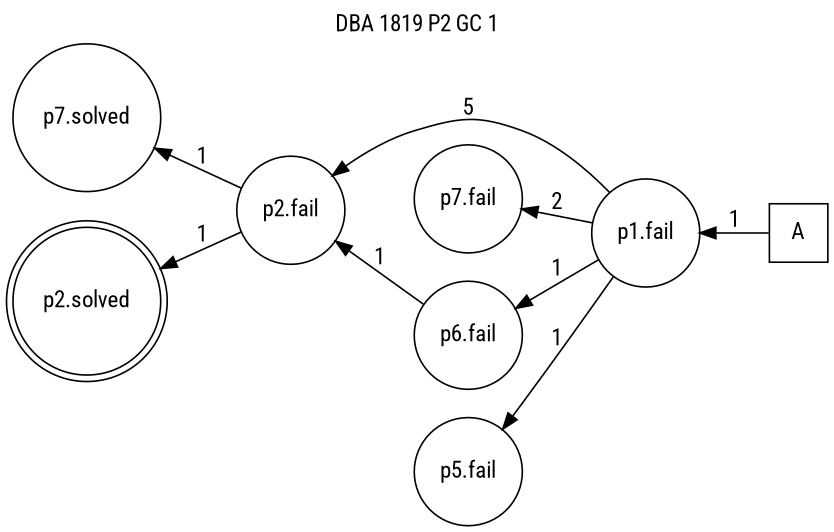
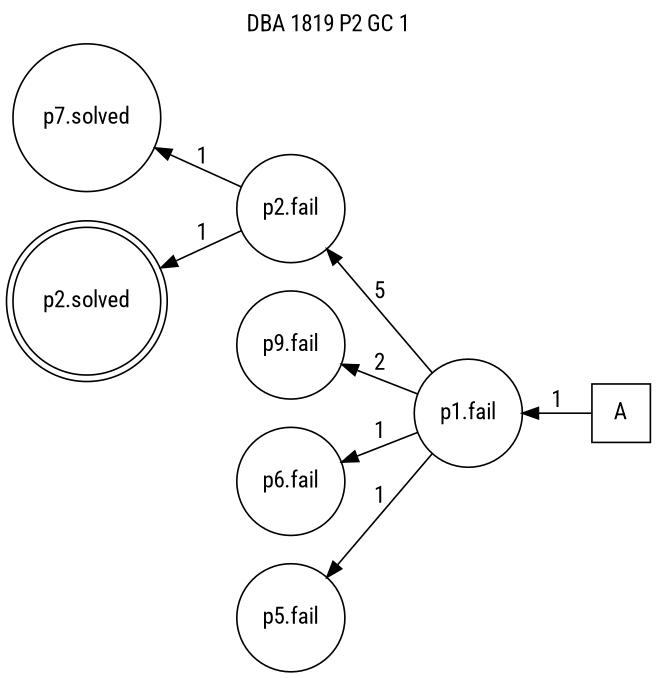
(468, 199) -> (291, 345)
(387, 278) -> none
